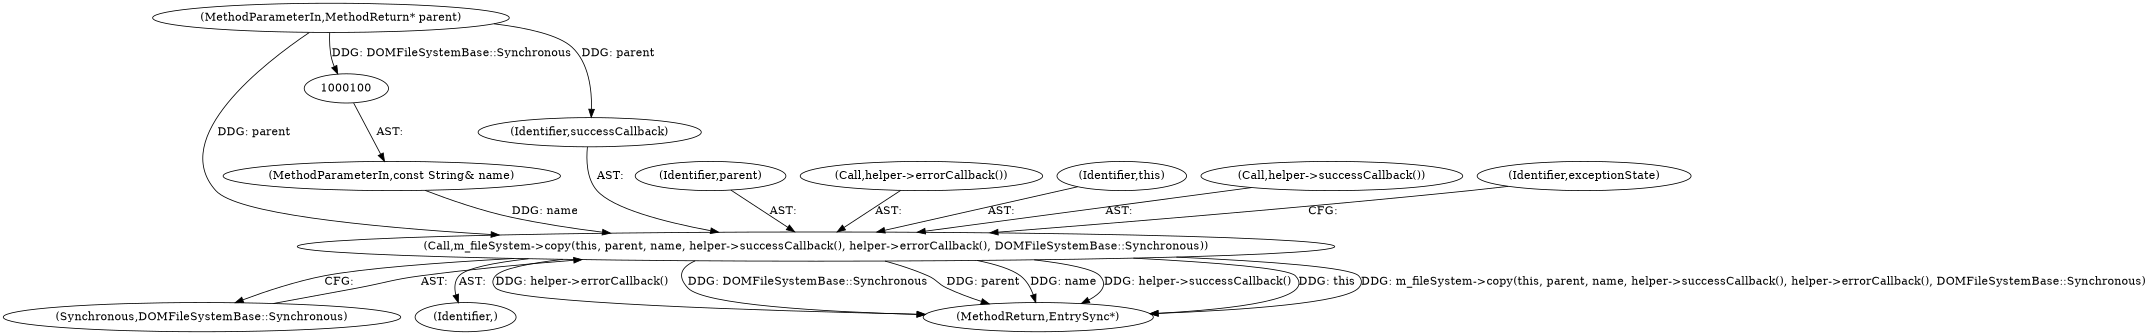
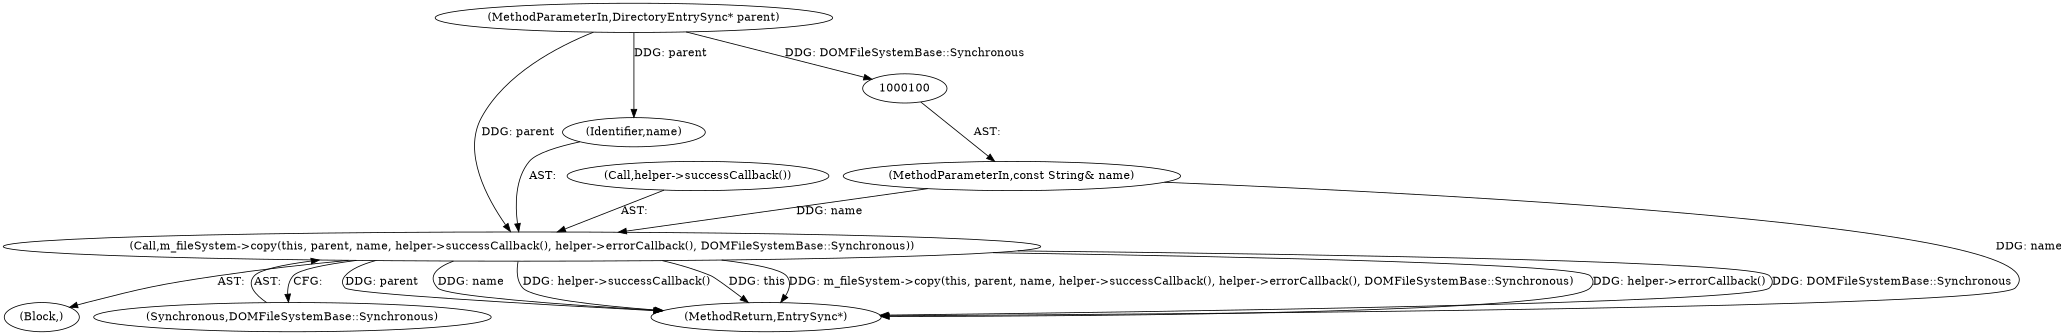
(331, 18) -> (634, 18)
(590, 132) -> (634, 132)
(711, 176) -> none
(921, 176) -> none
(1122, 176) -> none
(1584, 176) -> none
none -> (1889, 300)
(466, 317) -> (42, 317)
